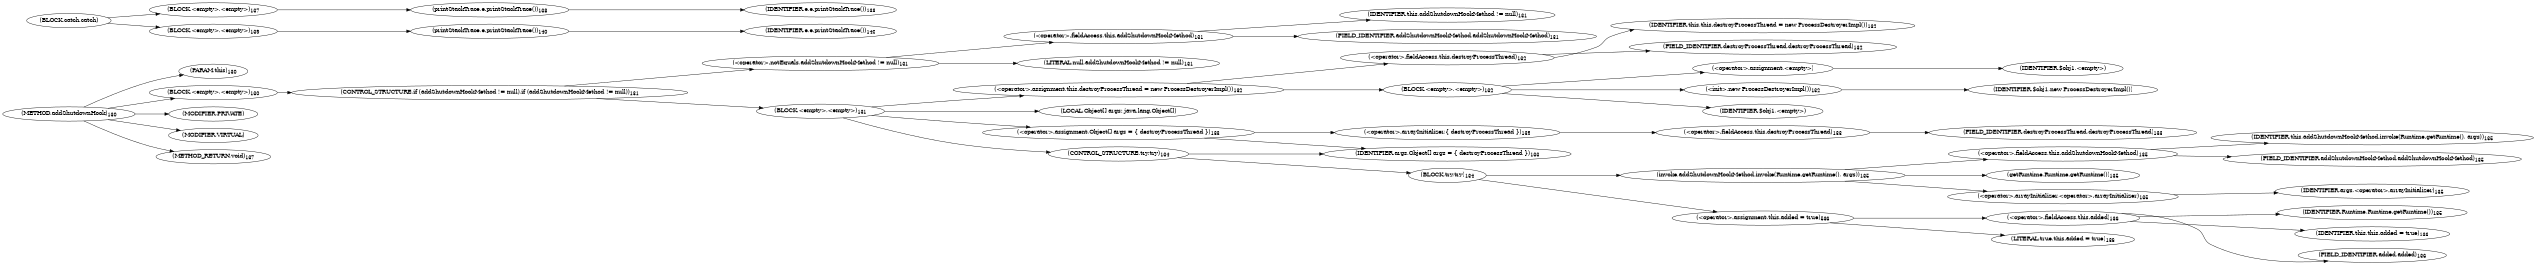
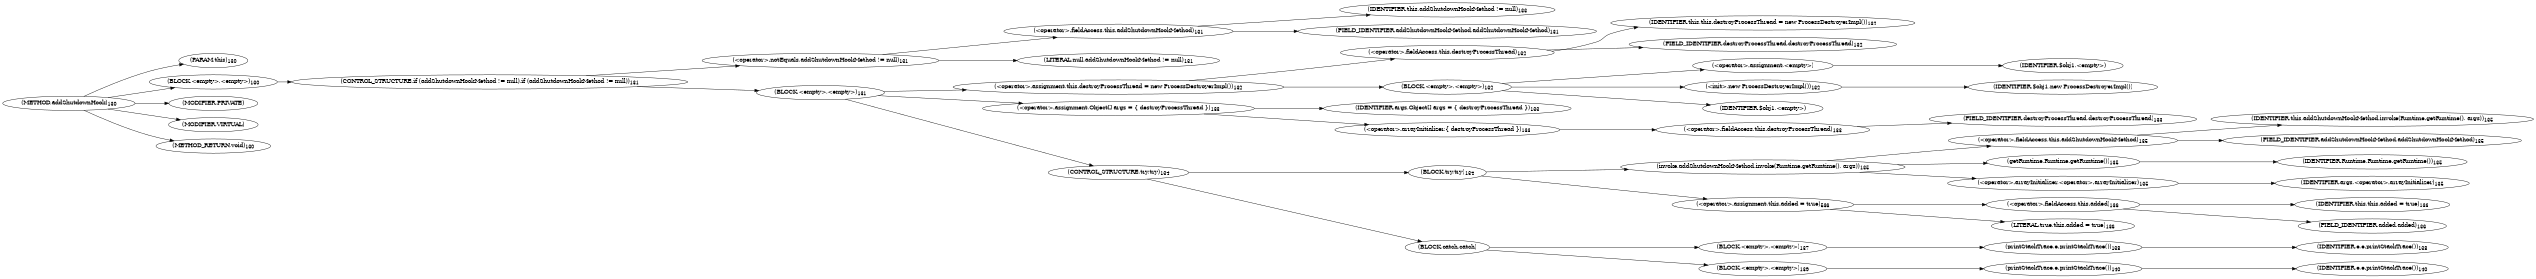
(1523, 14) -> (1523, 9)
(1118, 111) -> none
(1526, 132) -> (1526, 129)
(1254, 154) -> (1283, 210)
(250, 156) -> (250, 145)
(2207, 216) -> (2206, 162)
